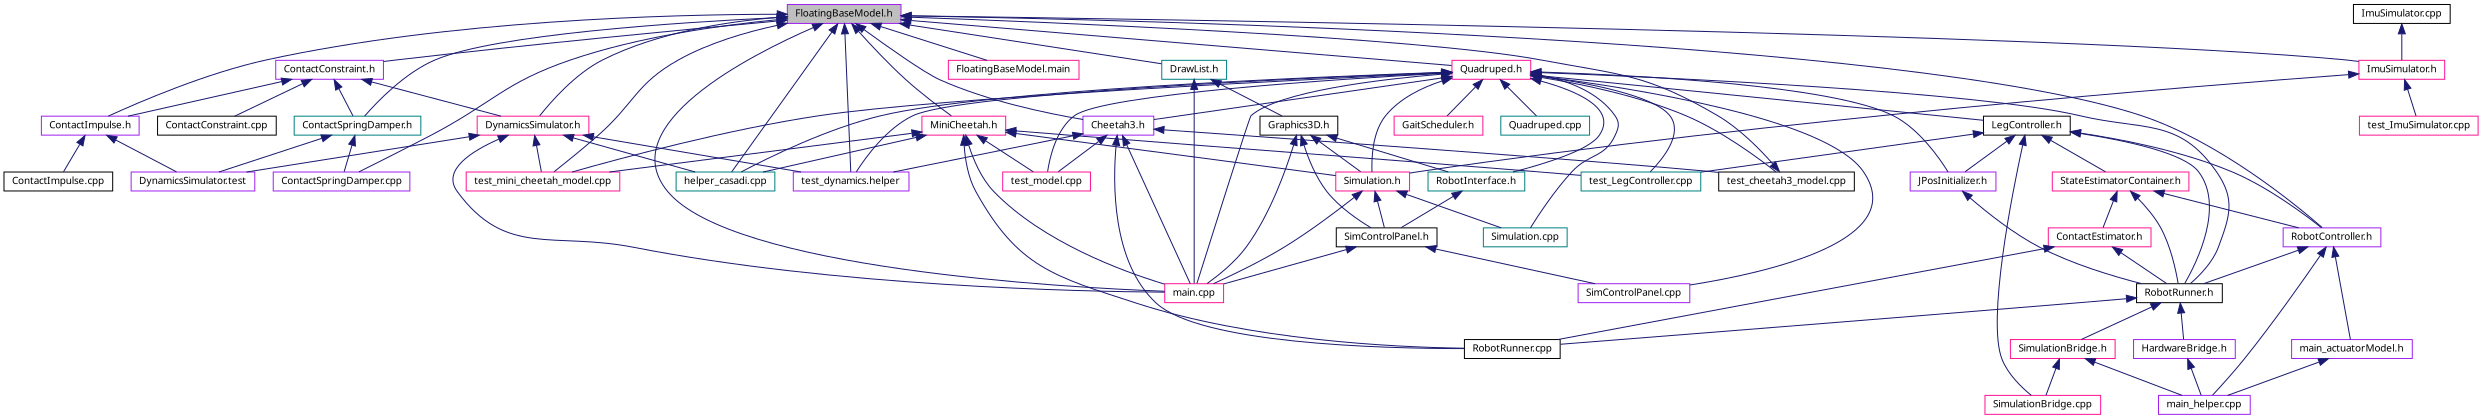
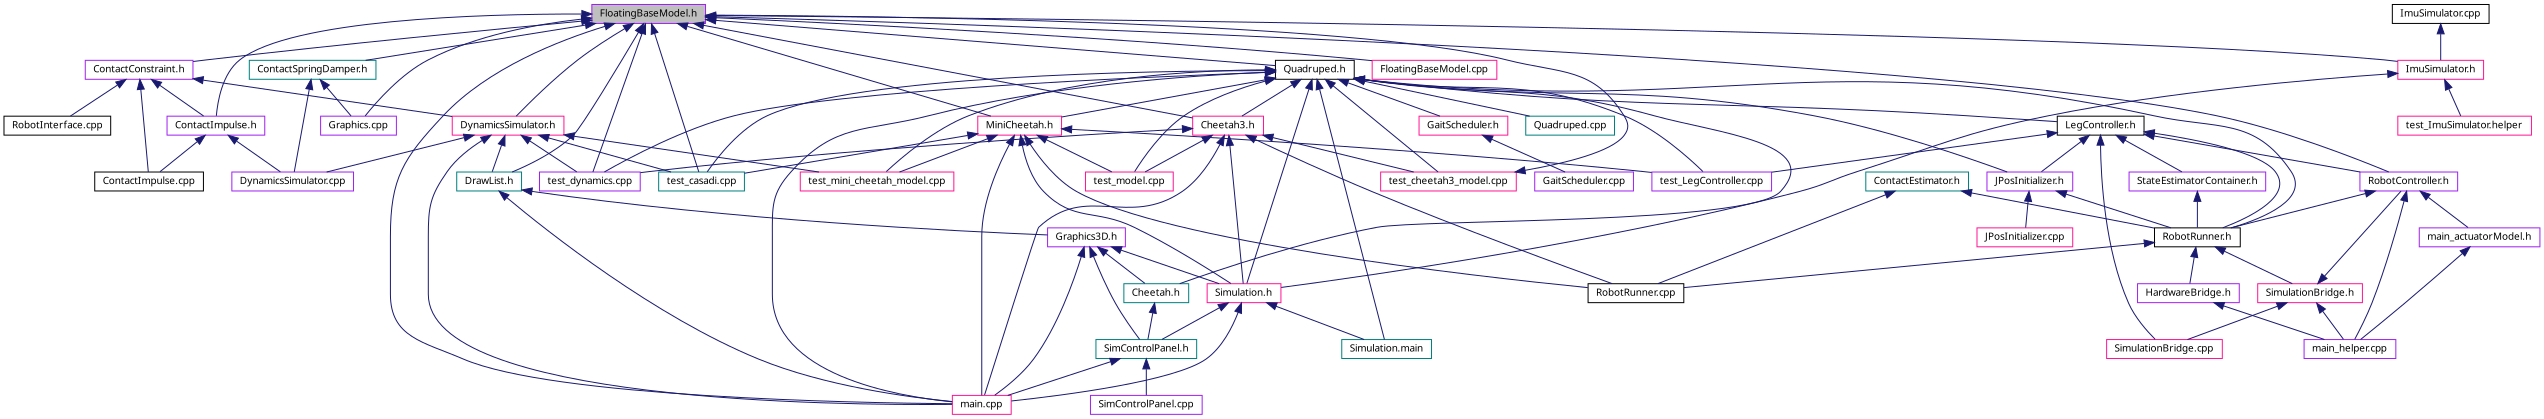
(1014, 70) -> (1435, 70)
(1491, 70) -> (1315, 70)
(653, 78) -> none
(346, 102) -> (145, 131)
(217, 126) -> (57, 126)
(1118, 126) -> (1228, 126)
(1299, 126) -> (1086, 237)
(2419, 126) -> (2465, 126)
(1823, 142) -> (1164, 98)
none -> (497, 158)
(193, 181) -> (293, 181)
(342, 181) -> (359, 126)
(725, 181) -> (702, 181)
(851, 181) -> (590, 181)
(1476, 181) -> (1156, 293)
none -> (1584, 181)
(1641, 181) -> (1712, 181)
(1787, 181) -> (1448, 181)
(2121, 181) -> (2197, 181)
(2235, 212) -> (2363, 234)
(2108, 214) -> none
none -> (1237, 215)
(1387, 237) -> (1146, 349)
(1525, 237) -> (1387, 349)
none -> (2025, 237)
(2100, 237) -> (1917, 181)
